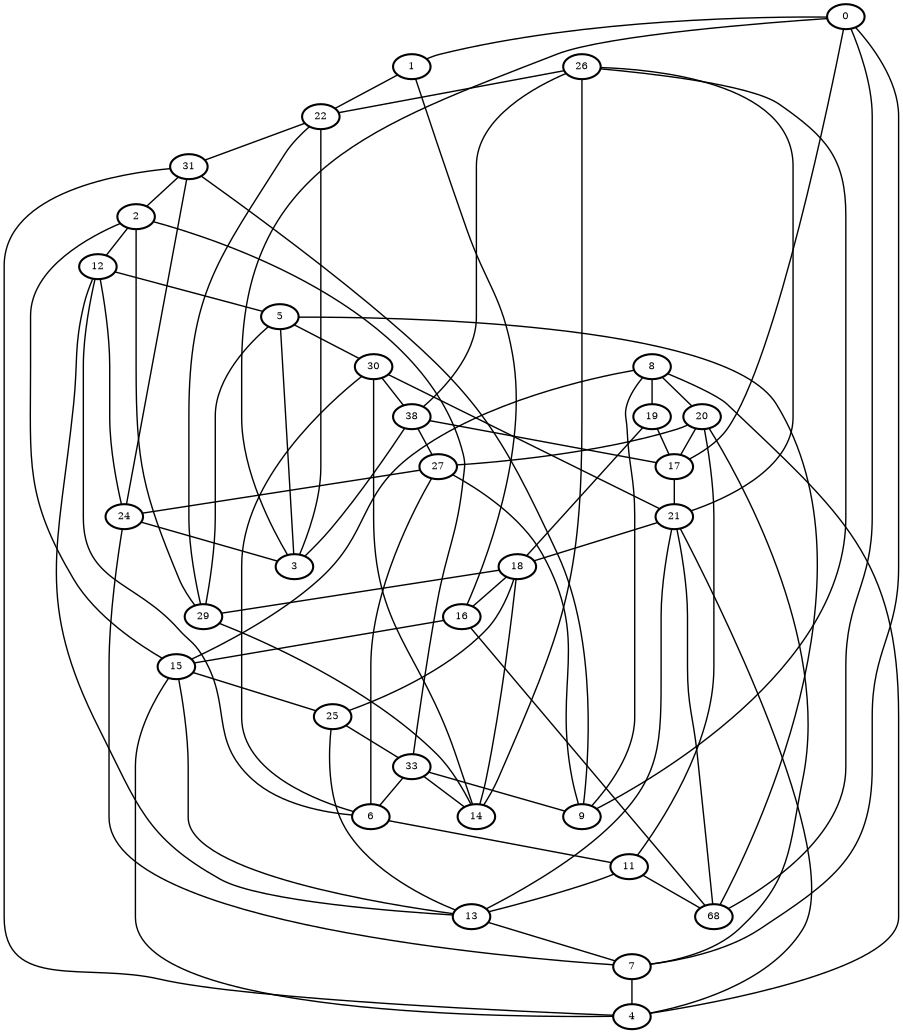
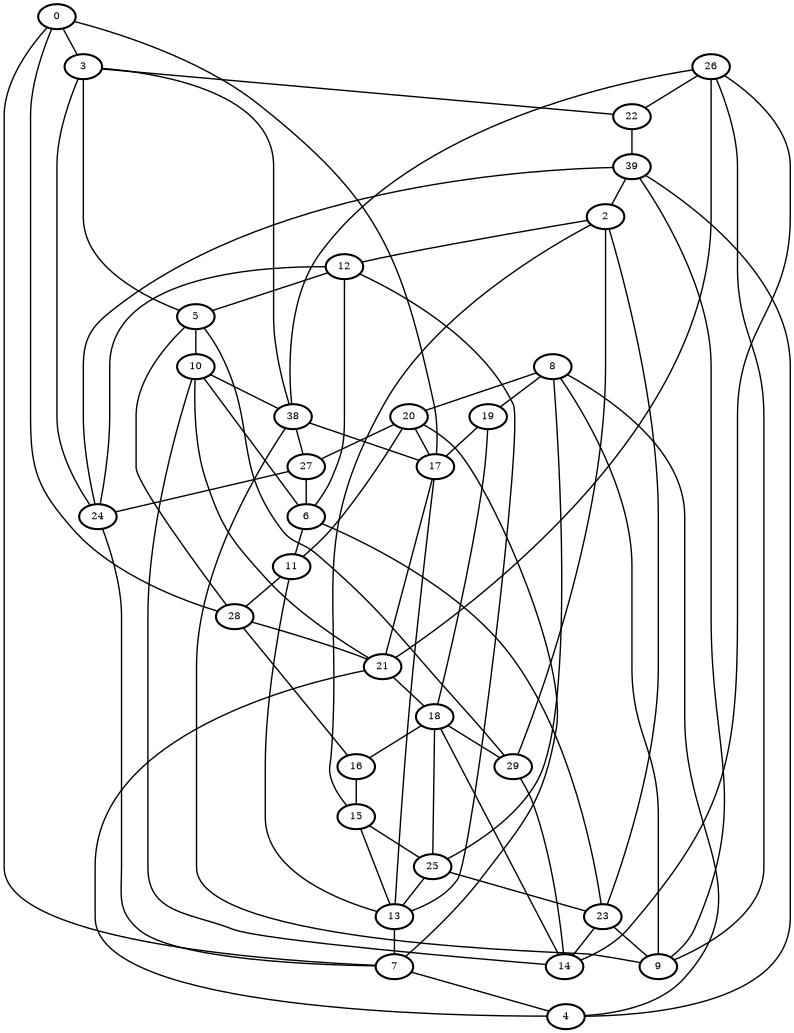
(412, 67) -> none
(189, 167) -> (632, 167)
(193, 350) -> none
(374, 367) -> (196, 367)
(397, 468) -> (560, 655)
(565, 617) -> (199, 871)
(654, 759) -> (412, 681)
(412, 767) -> (603, 917)
(714, 917) -> (235, 617)
(238, 986) -> none
